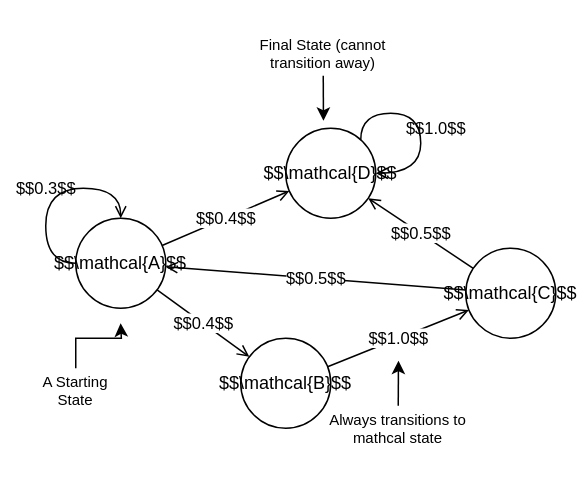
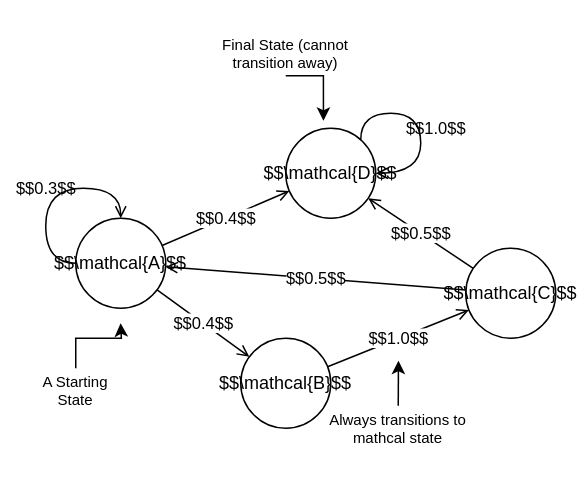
(323, 53) -> (286, 53)
